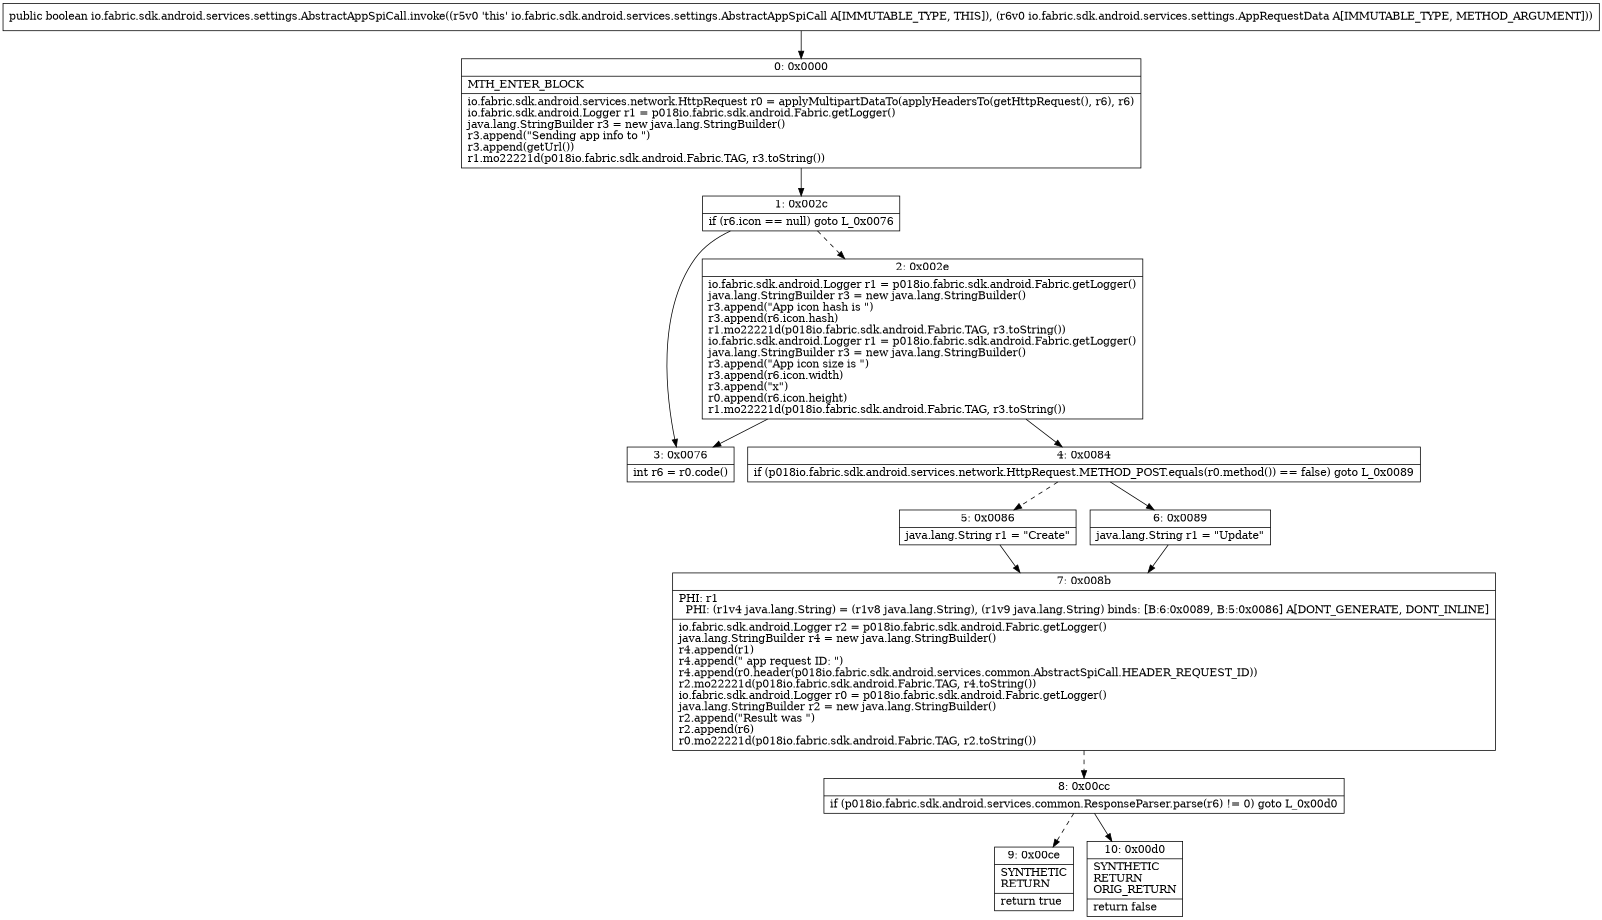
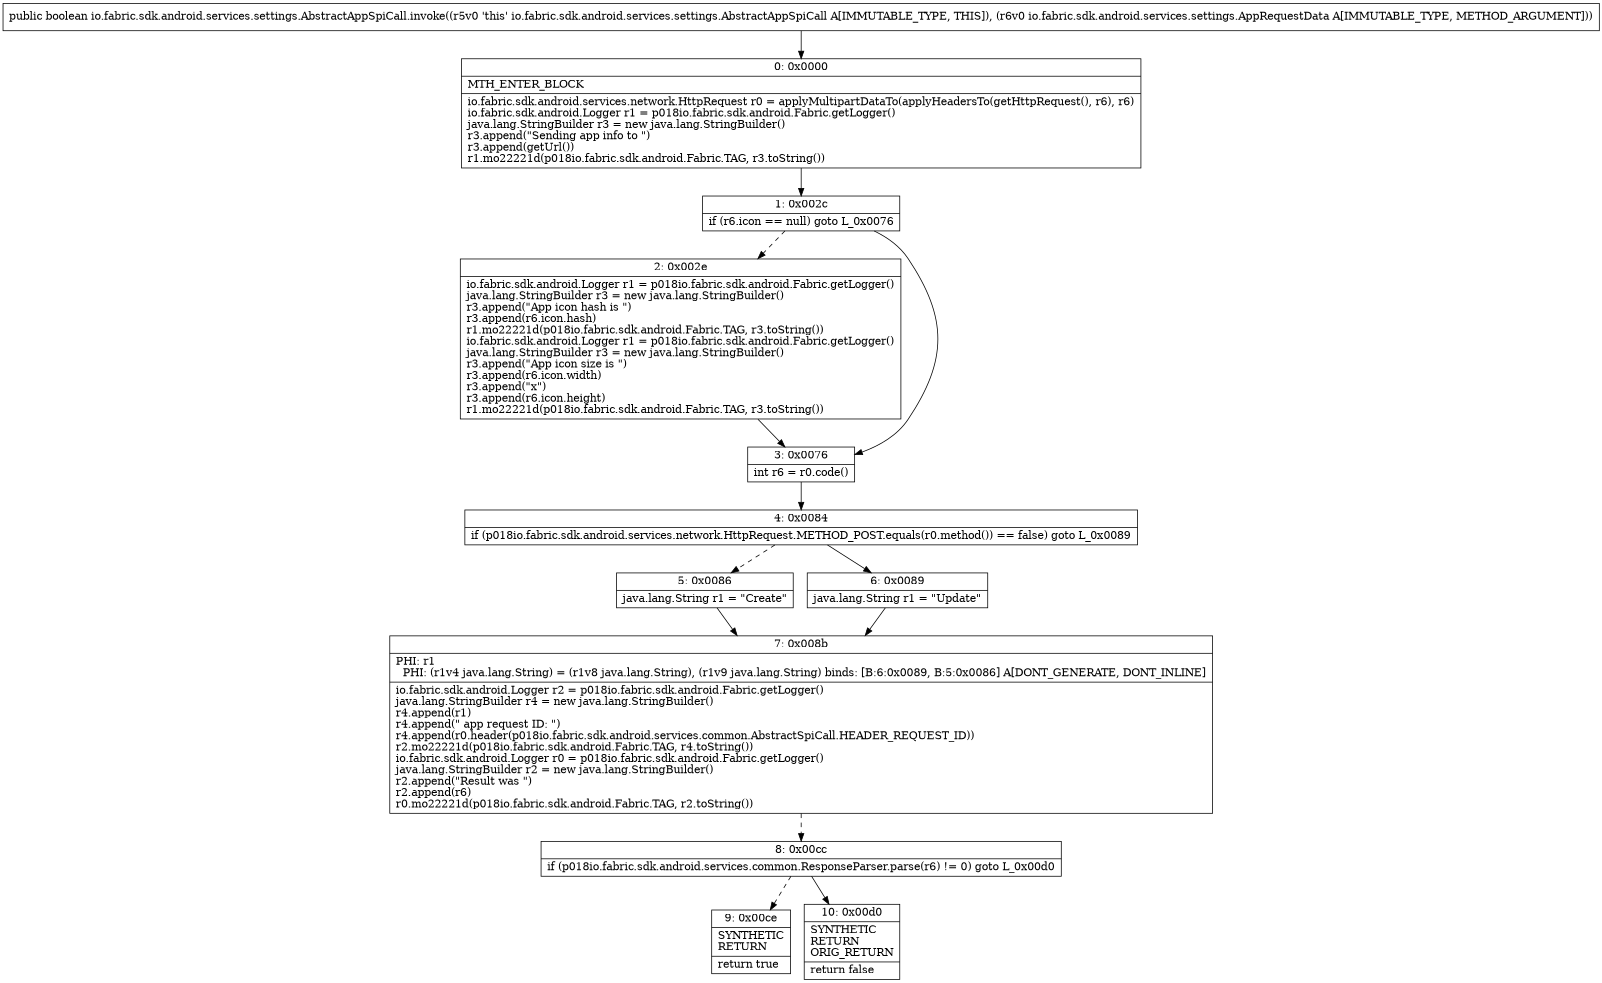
(778, 399) -> (536, 399)
(1041, 431) -> (801, 492)
